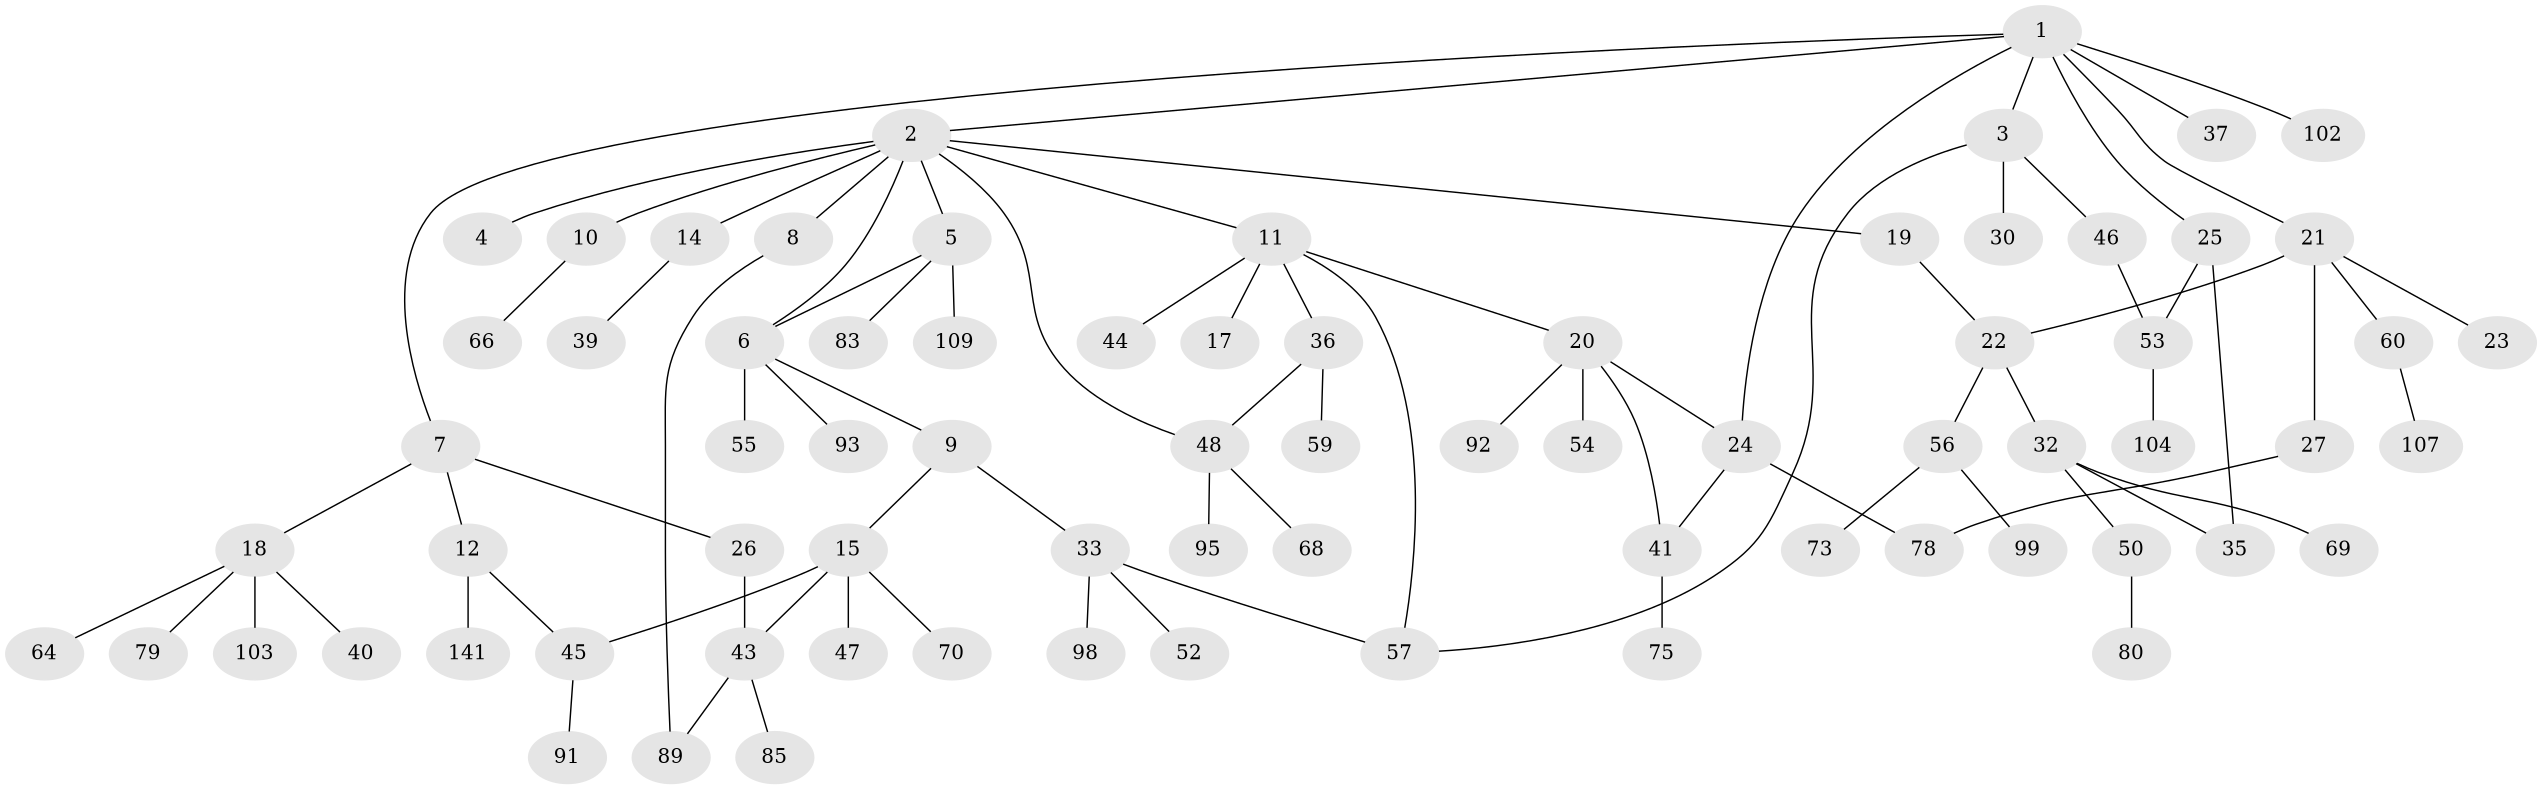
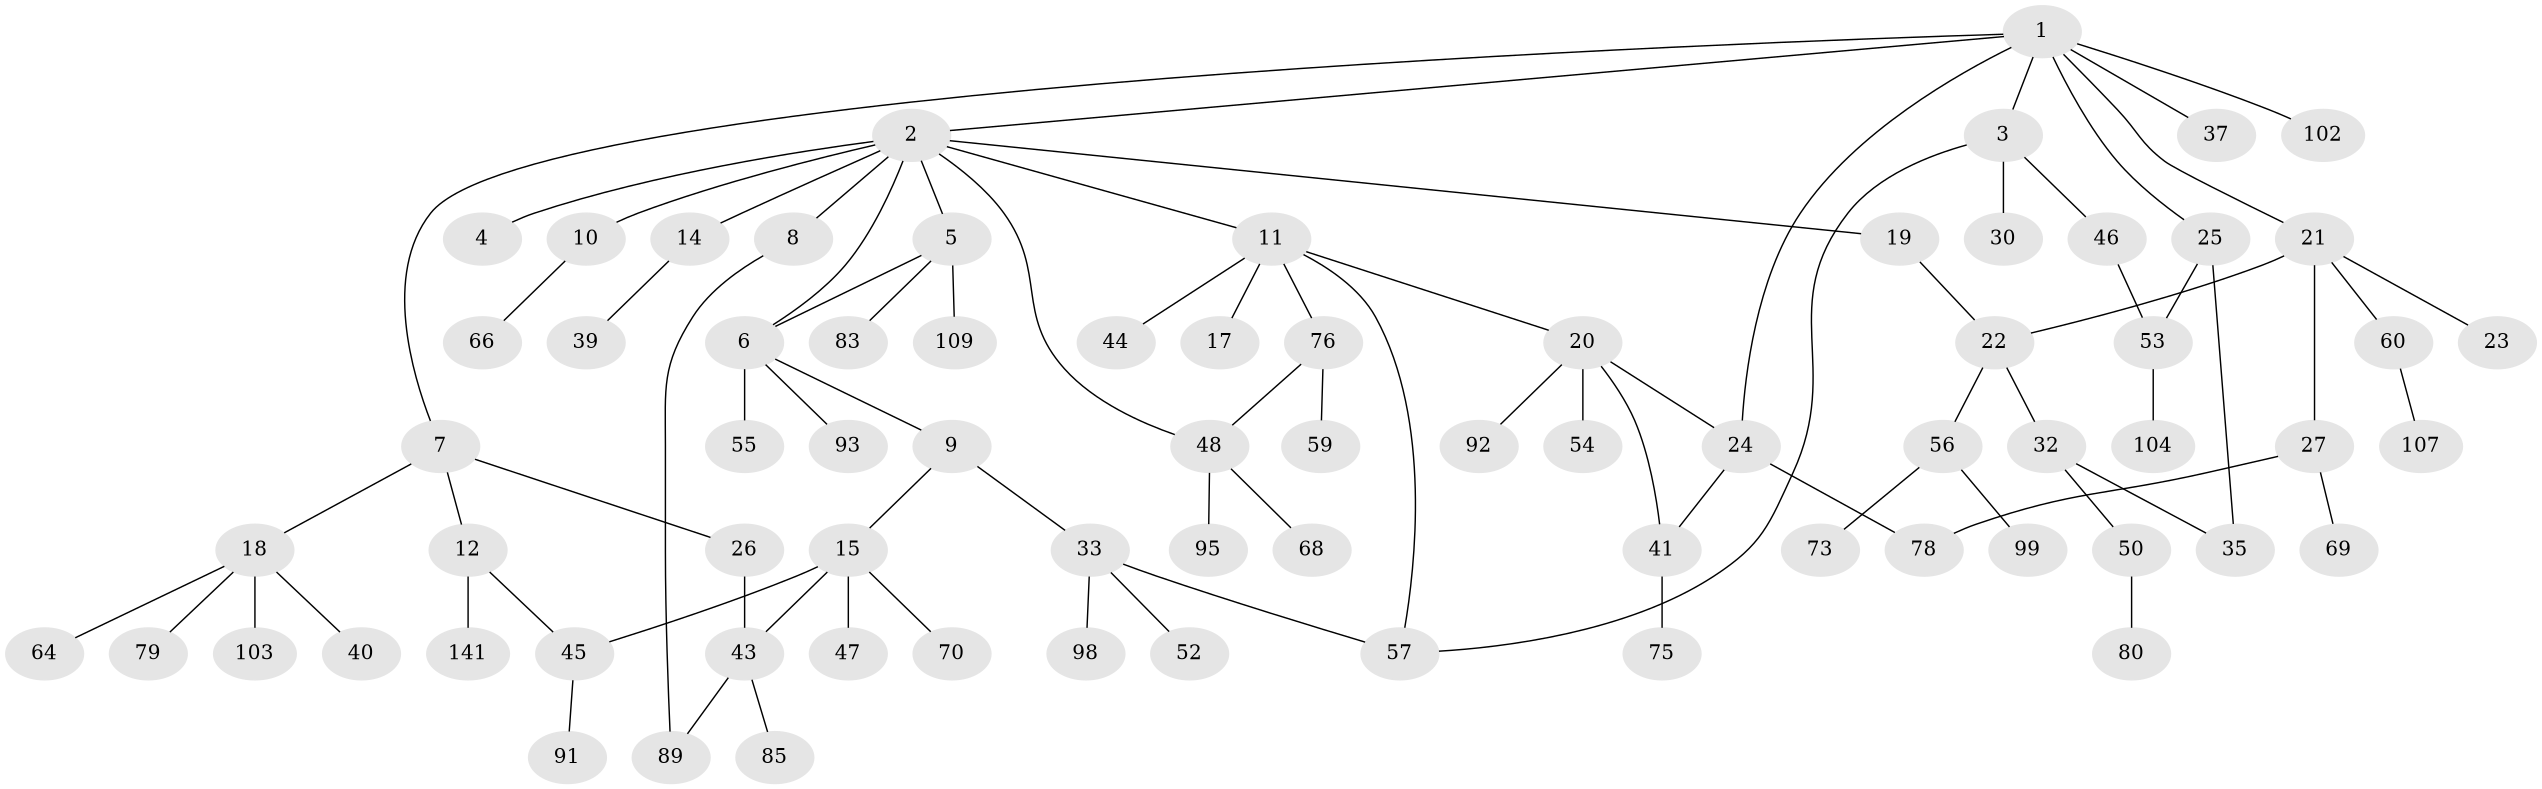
(1324, 343) -> (1324, 343)
(2193, 498) -> (2327, 498)
